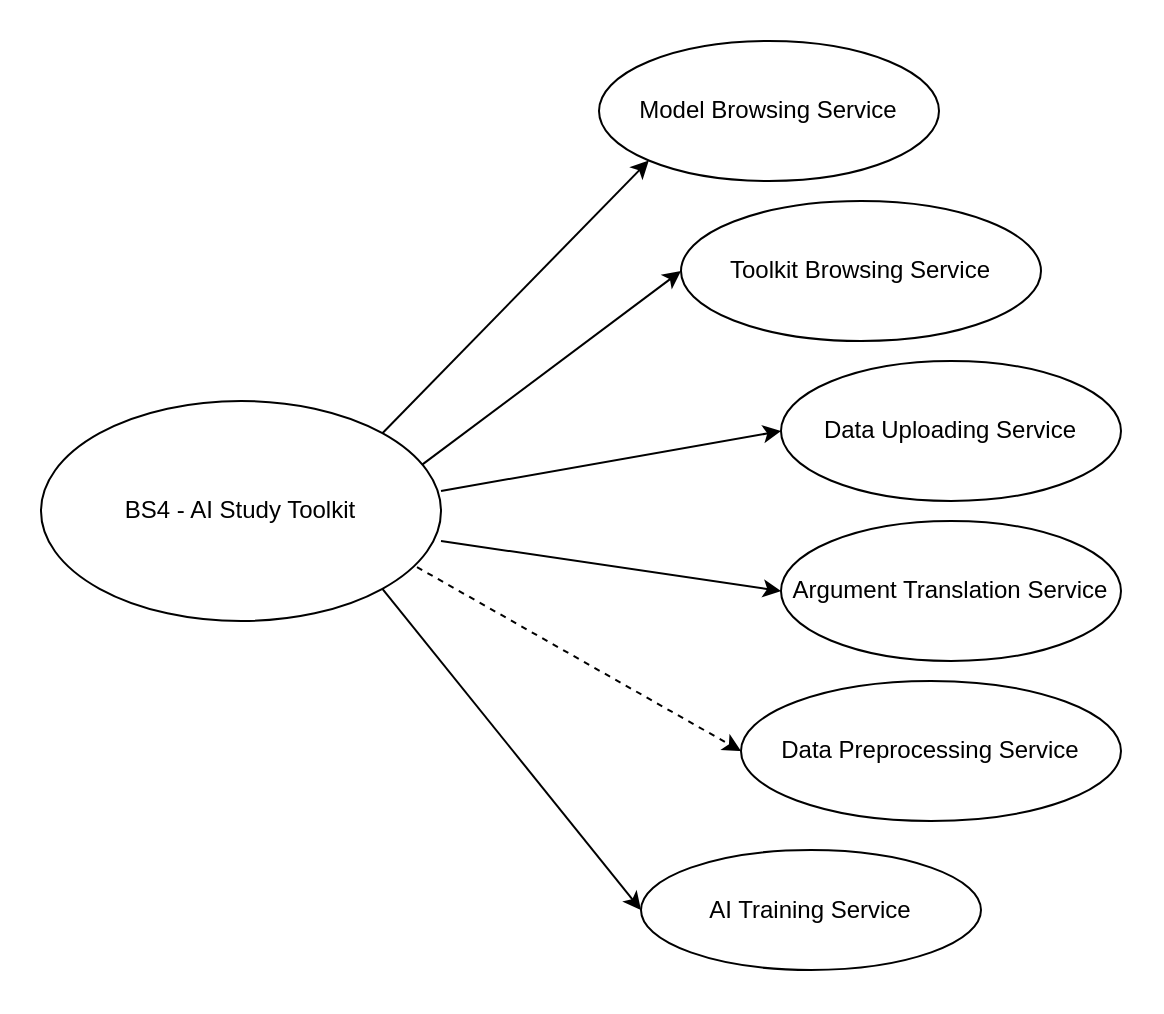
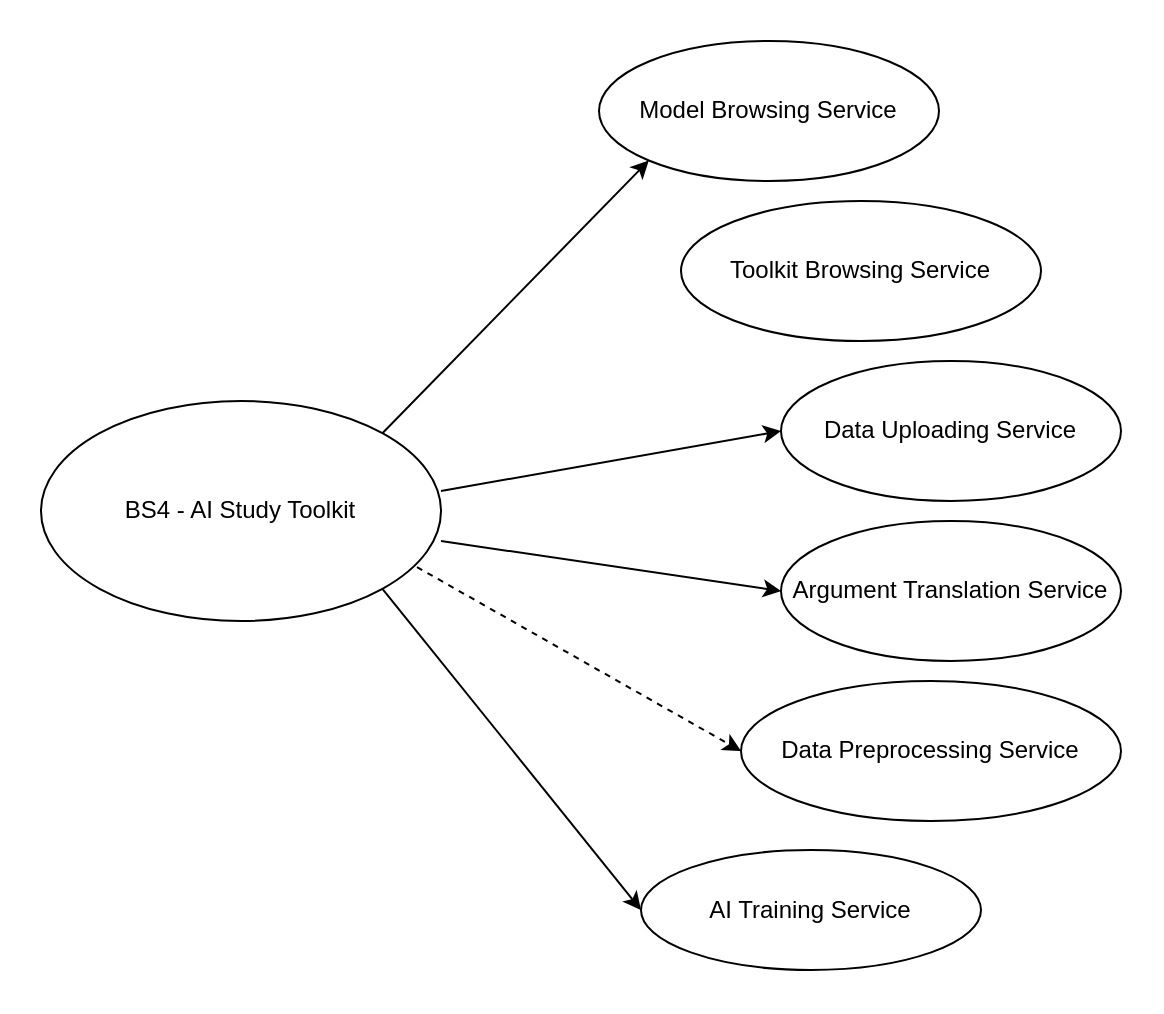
(547, 372) -> none
